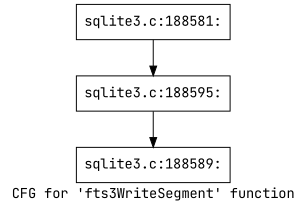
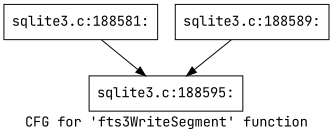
(153, 124) -> (213, 55)
